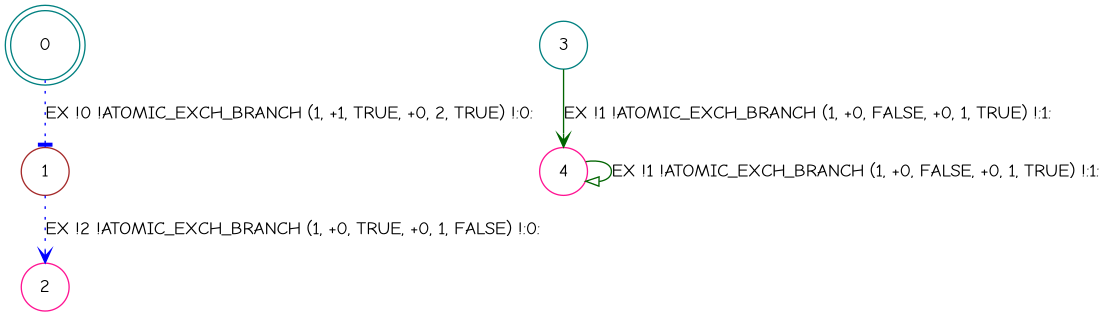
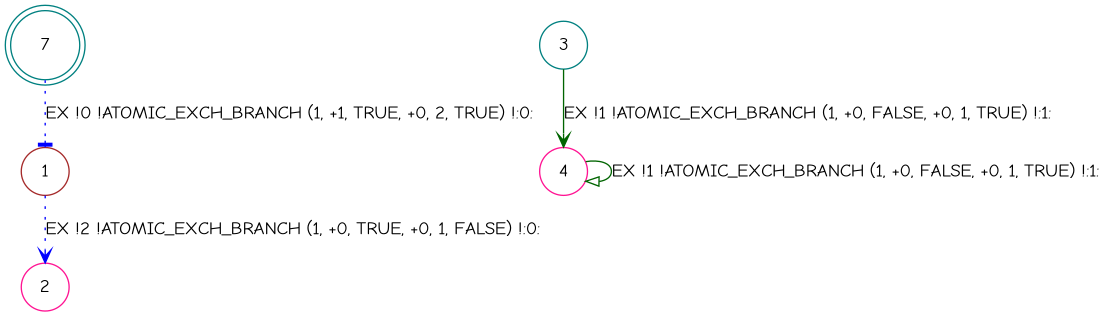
(45, 45) -> (45, 45)
